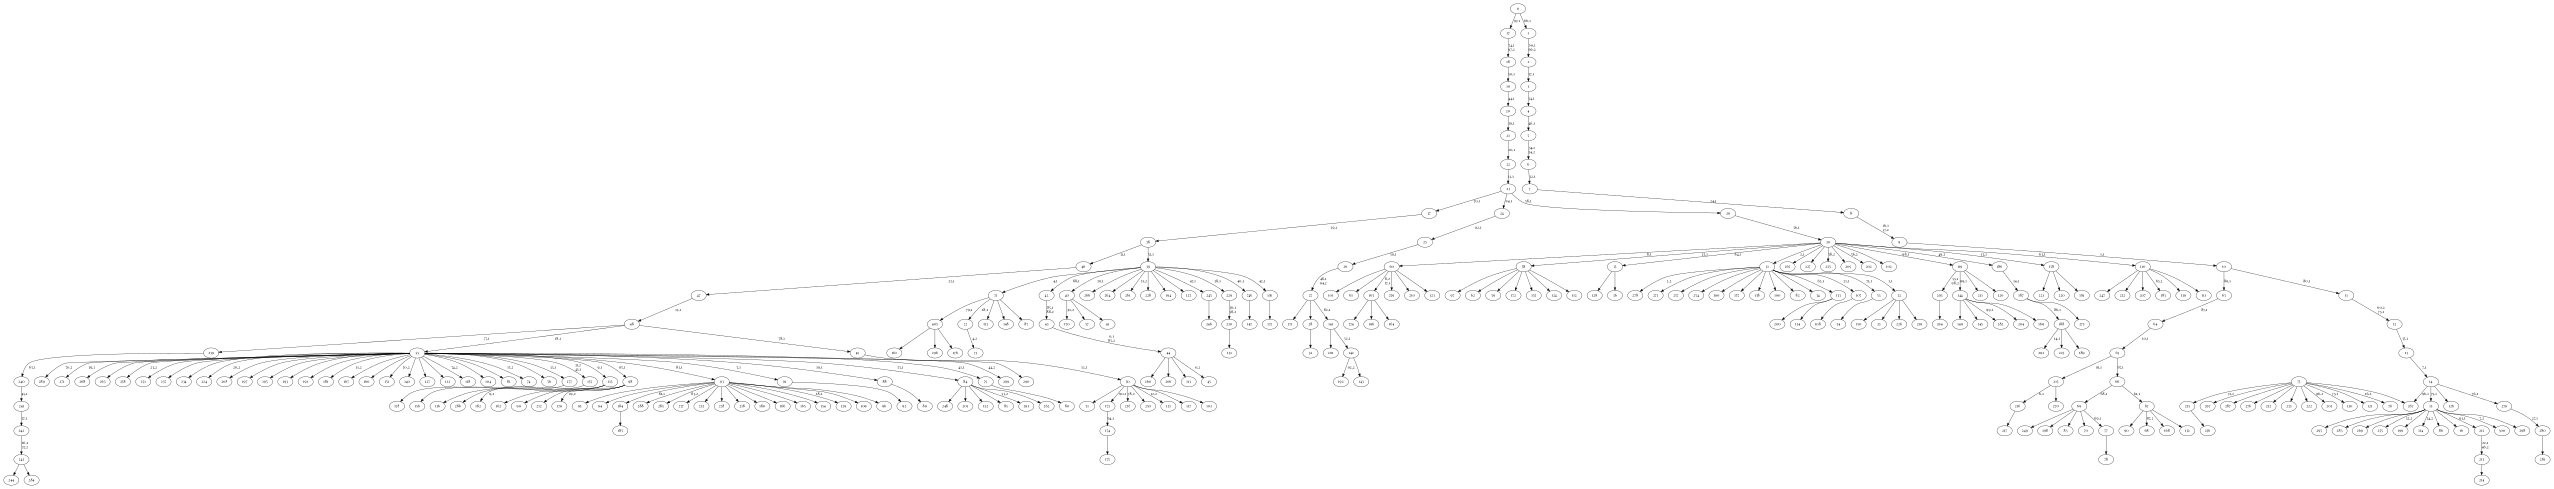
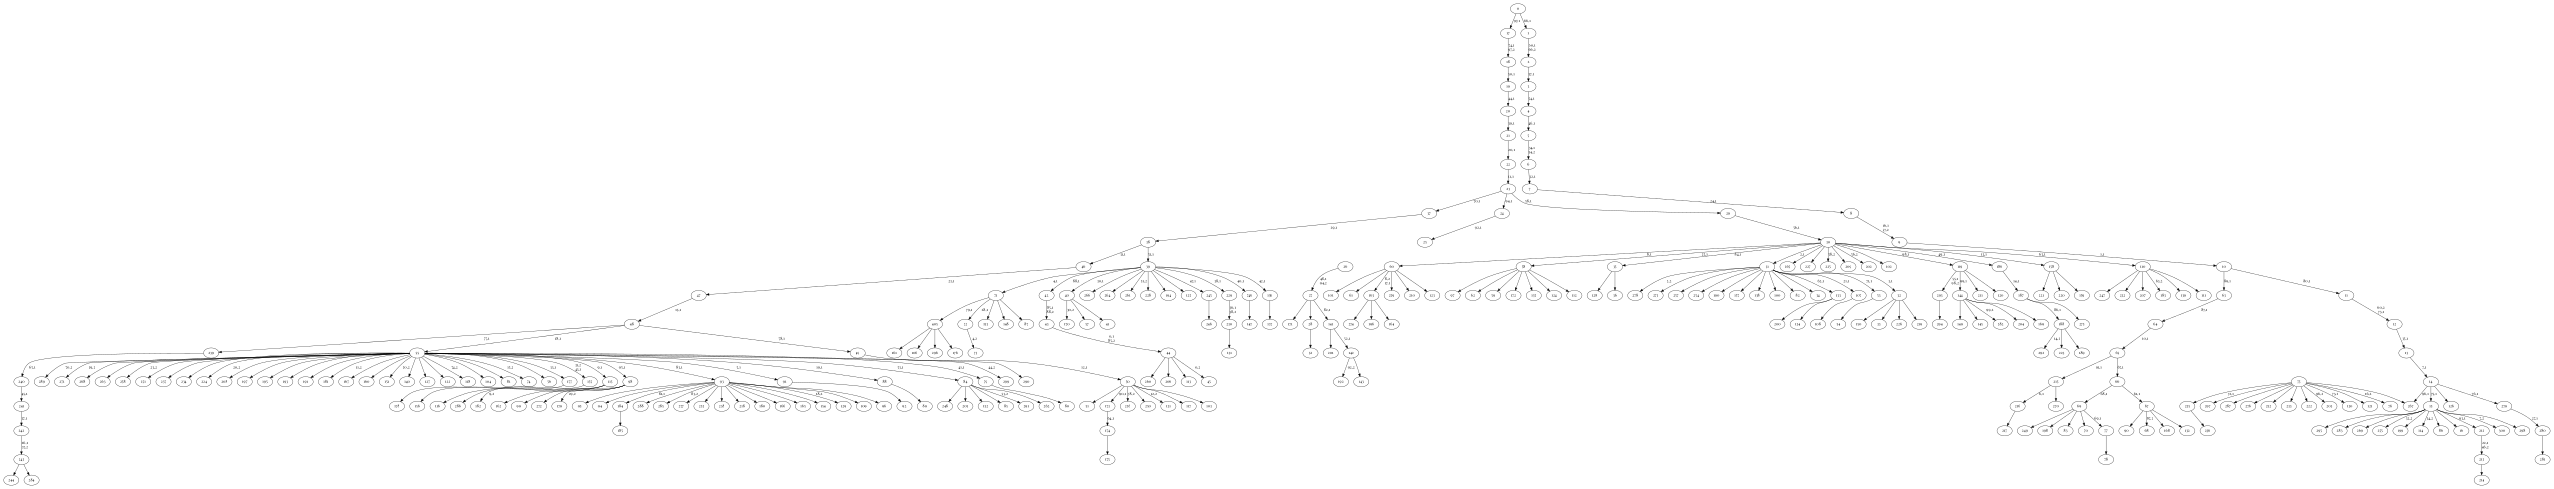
(1387, 254) -> none
none -> (915, 353)
